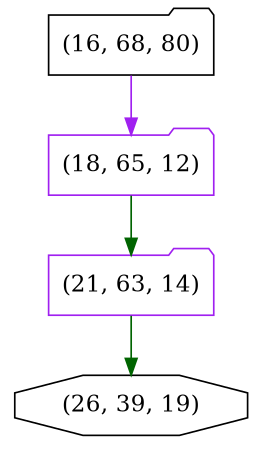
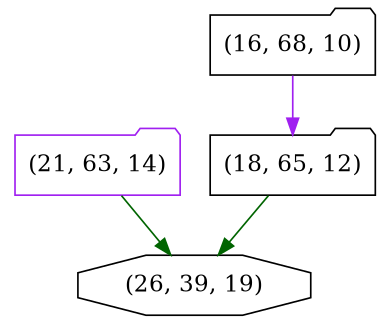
(131, 45) -> (293, 45)
(131, 165) -> (293, 165)
(131, 217) -> (249, 219)
